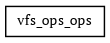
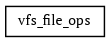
(55, 21) -> (55, 21)
